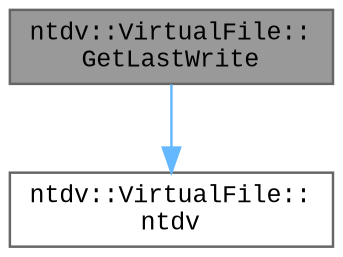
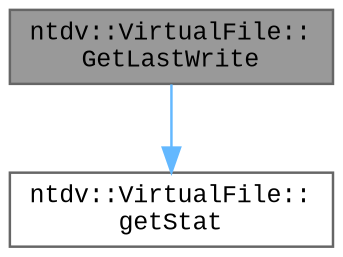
(171, 210) -> (171, 210)
